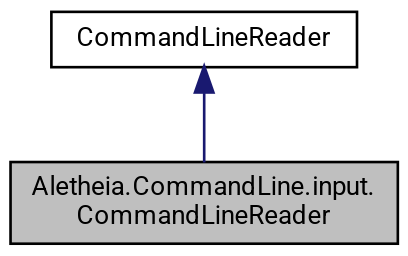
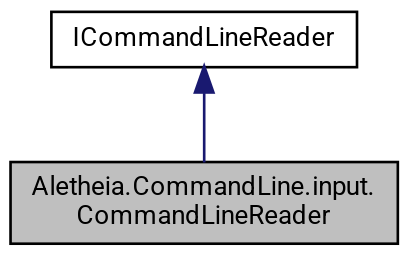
(204, 40) -> (204, 40)
